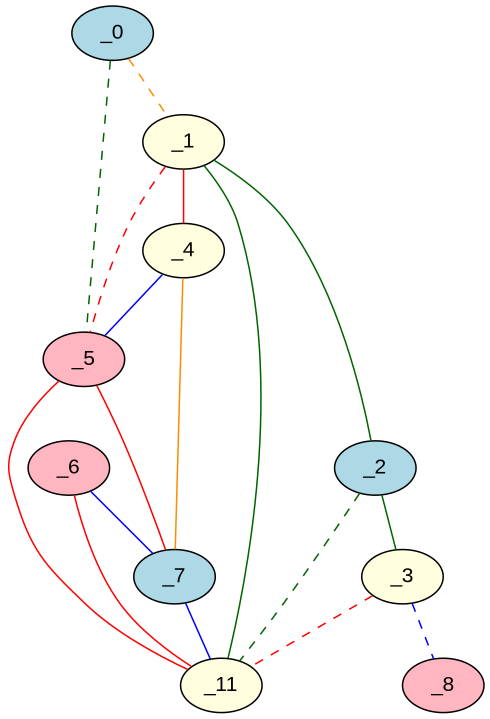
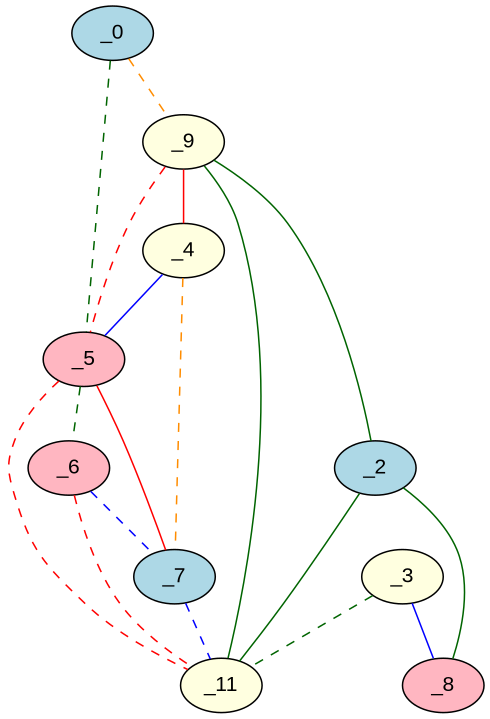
(184, 142) -> (184, 142)
none -> (76, 413)
(179, 414) -> (179, 414)
(122, 522) -> (122, 522)
(389, 522) -> (461, 563)
(38, 552) -> (38, 552)
(301, 579) -> (301, 579)
(114, 594) -> (114, 594)
(198, 631) -> (198, 631)
(312, 631) -> (312, 631)
(423, 631) -> (423, 631)
